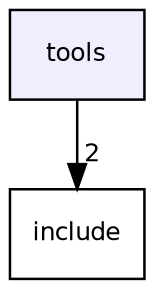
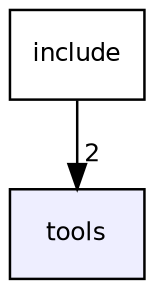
(77, 132) -> (77, 132)
